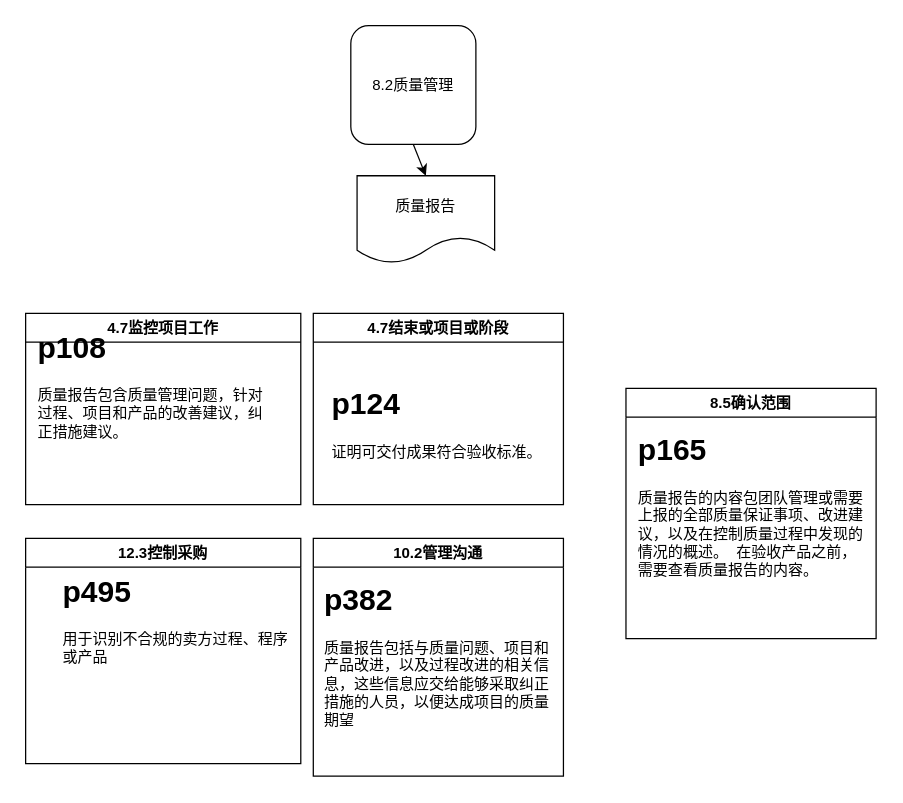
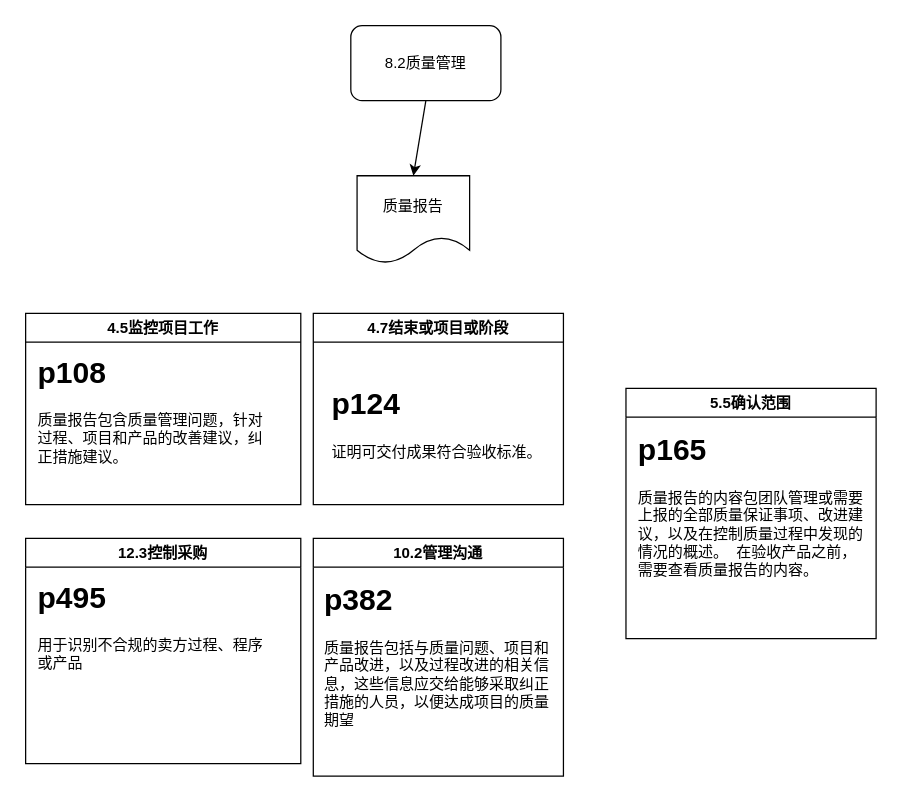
(413, 85) -> (426, 63)
(426, 219) -> (413, 219)
(163, 328) -> (163, 328)
(151, 398) -> (151, 423)
(750, 403) -> (750, 403)
(176, 624) -> (151, 631)
